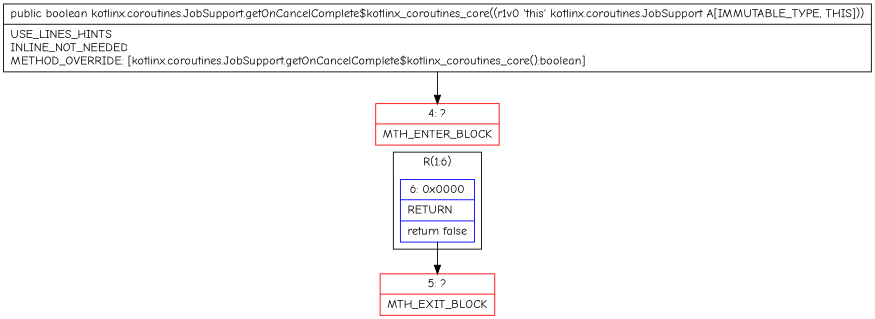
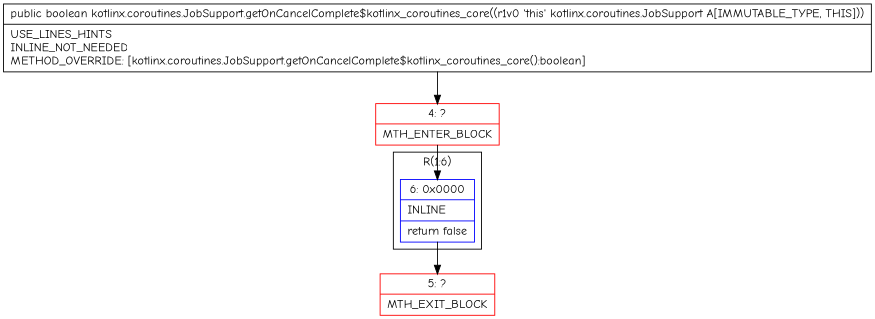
none -> (437, 158)
(430, 210) -> (427, 210)
